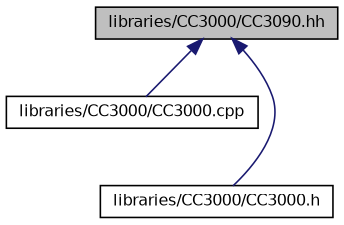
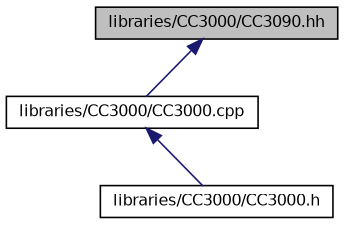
(274, 120) -> (180, 163)
